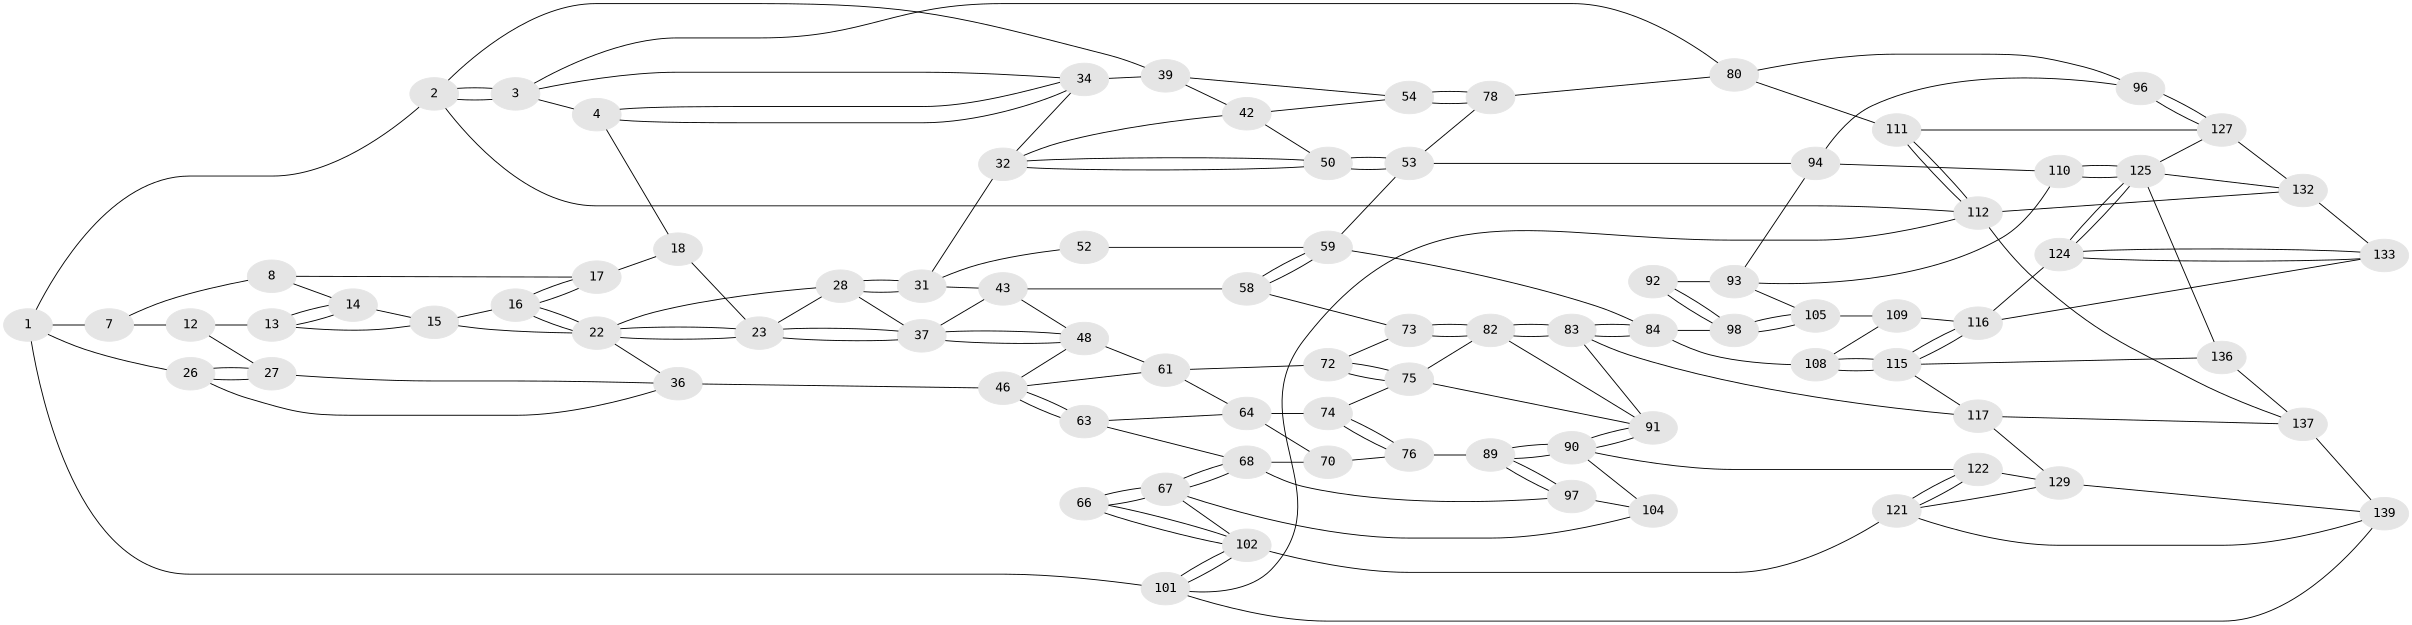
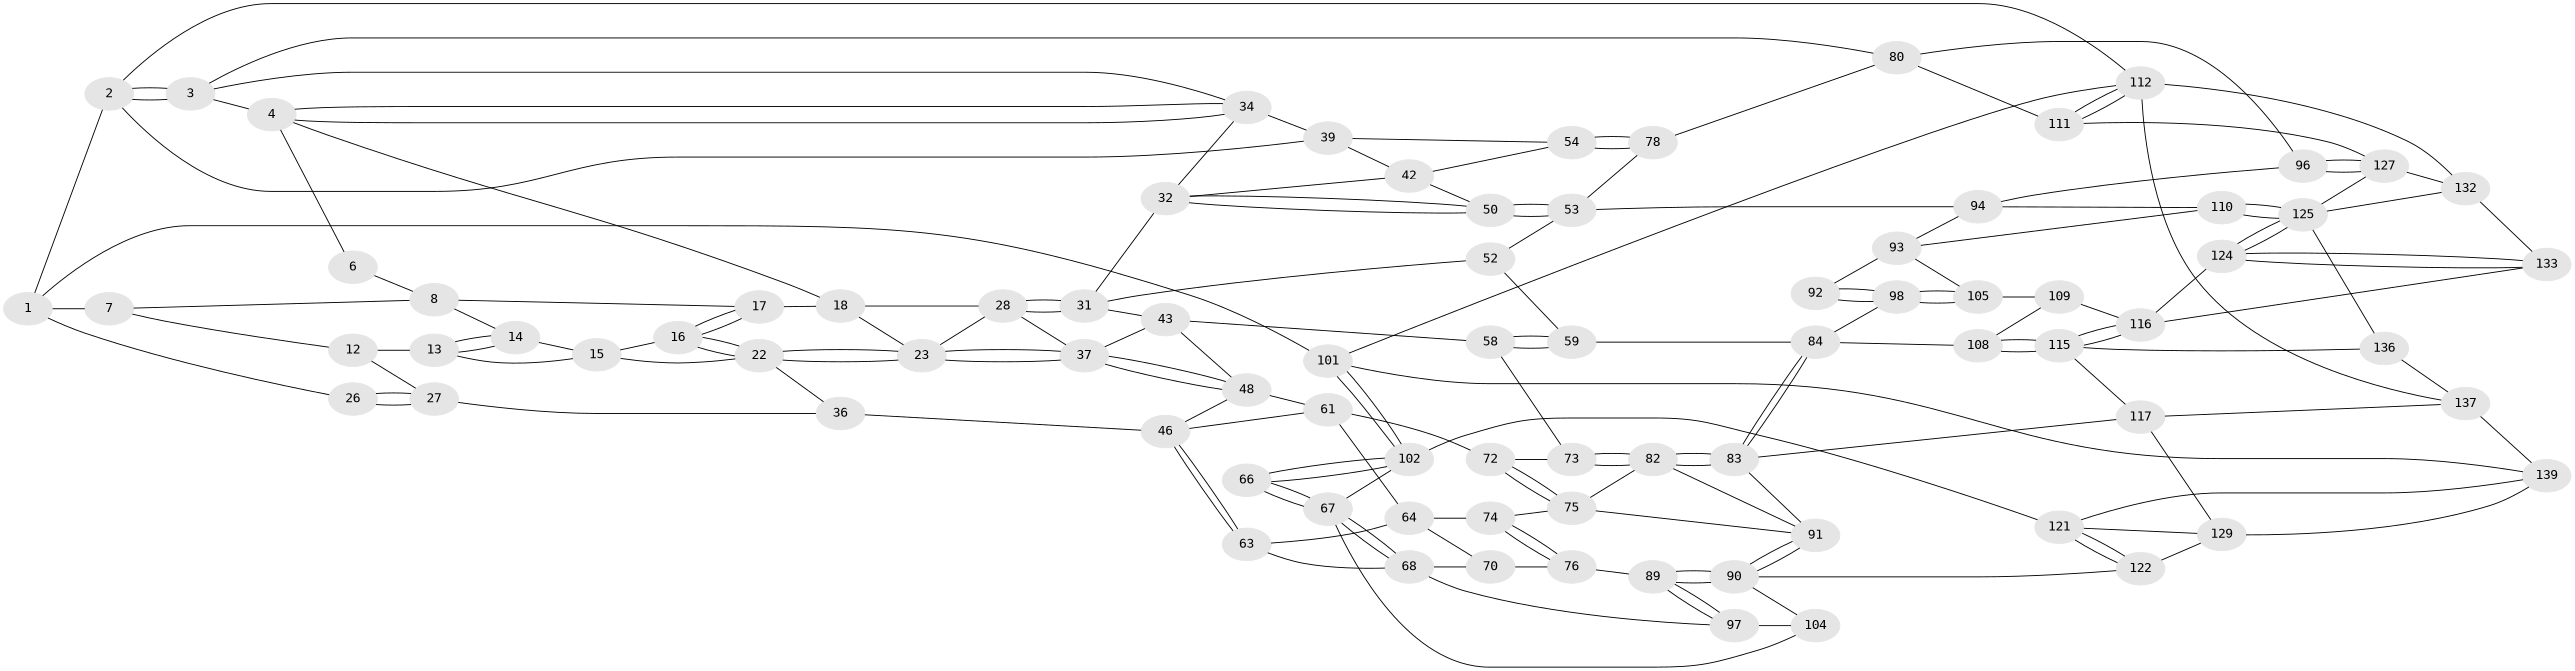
(1374, 200) -> (1531, 235)
none -> (353, 267)
(716, 300) -> (922, 306)
(432, 415) -> none
